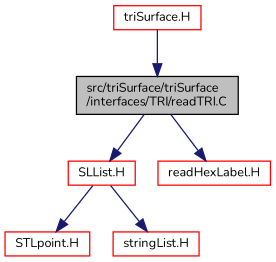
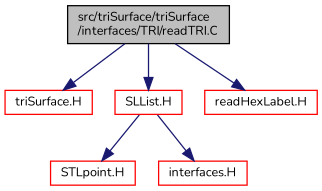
(157, 47) -> (99, 63)
(156, 244) -> (203, 173)
